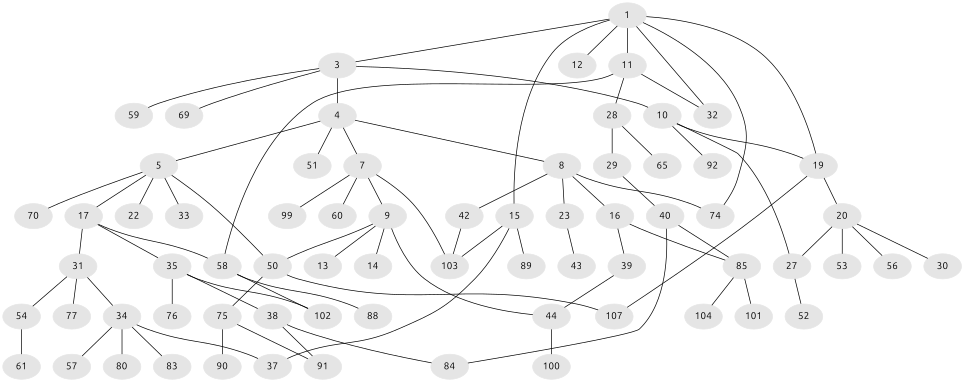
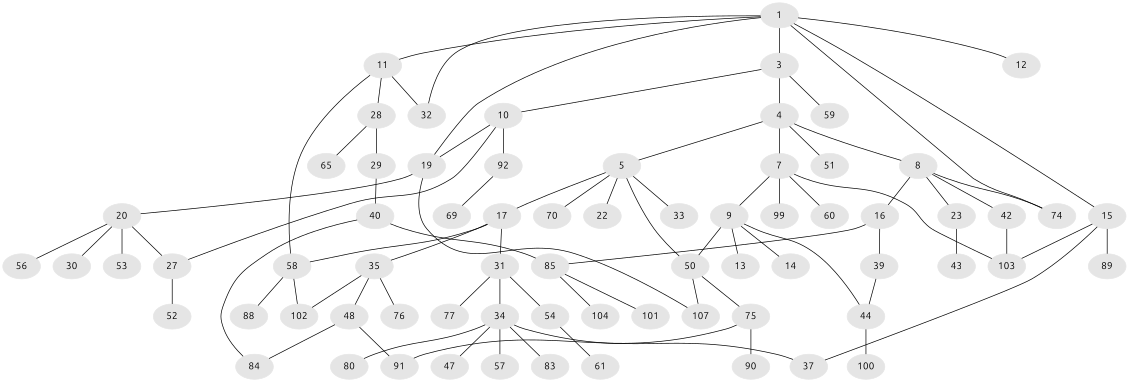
(259, 88) -> (478, 191)
(273, 317) -> (349, 317)
none -> (450, 367)
